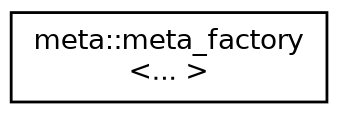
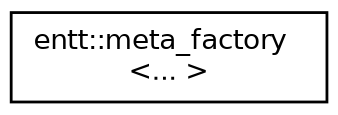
(169, 57) -> (169, 57)
